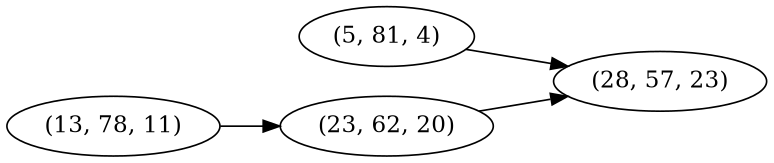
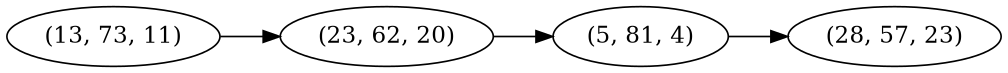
(515, 105) -> (515, 37)
(113, 126) -> (113, 37)
